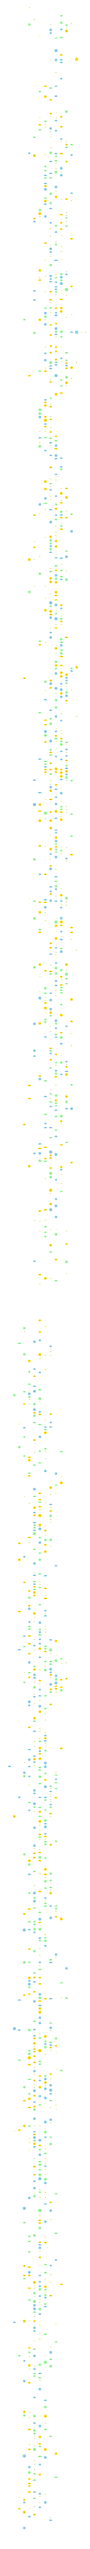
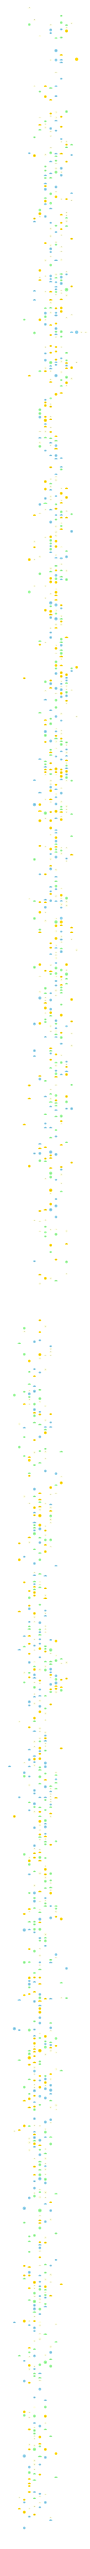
(29, 2325) -> (29, 2325)
